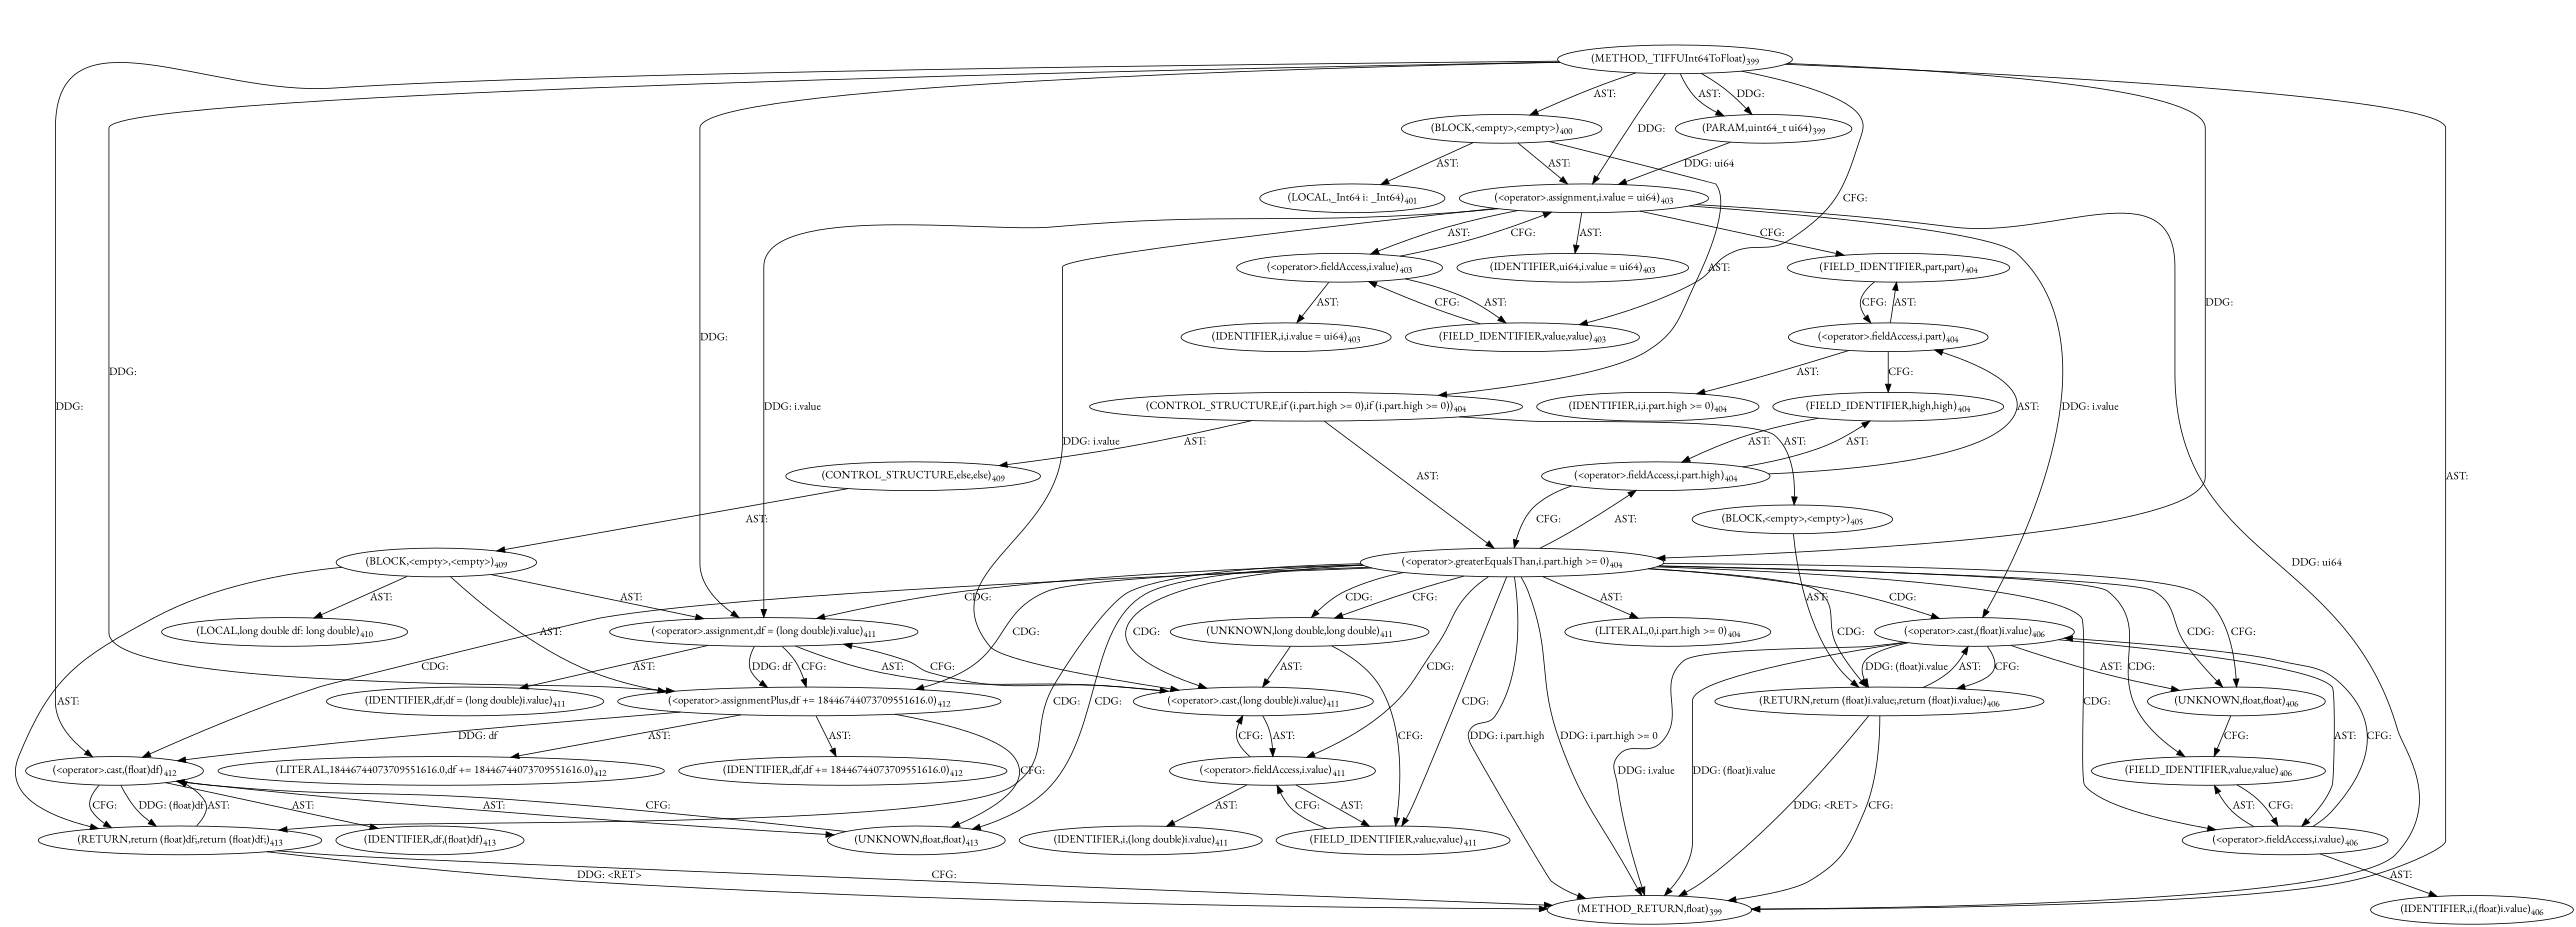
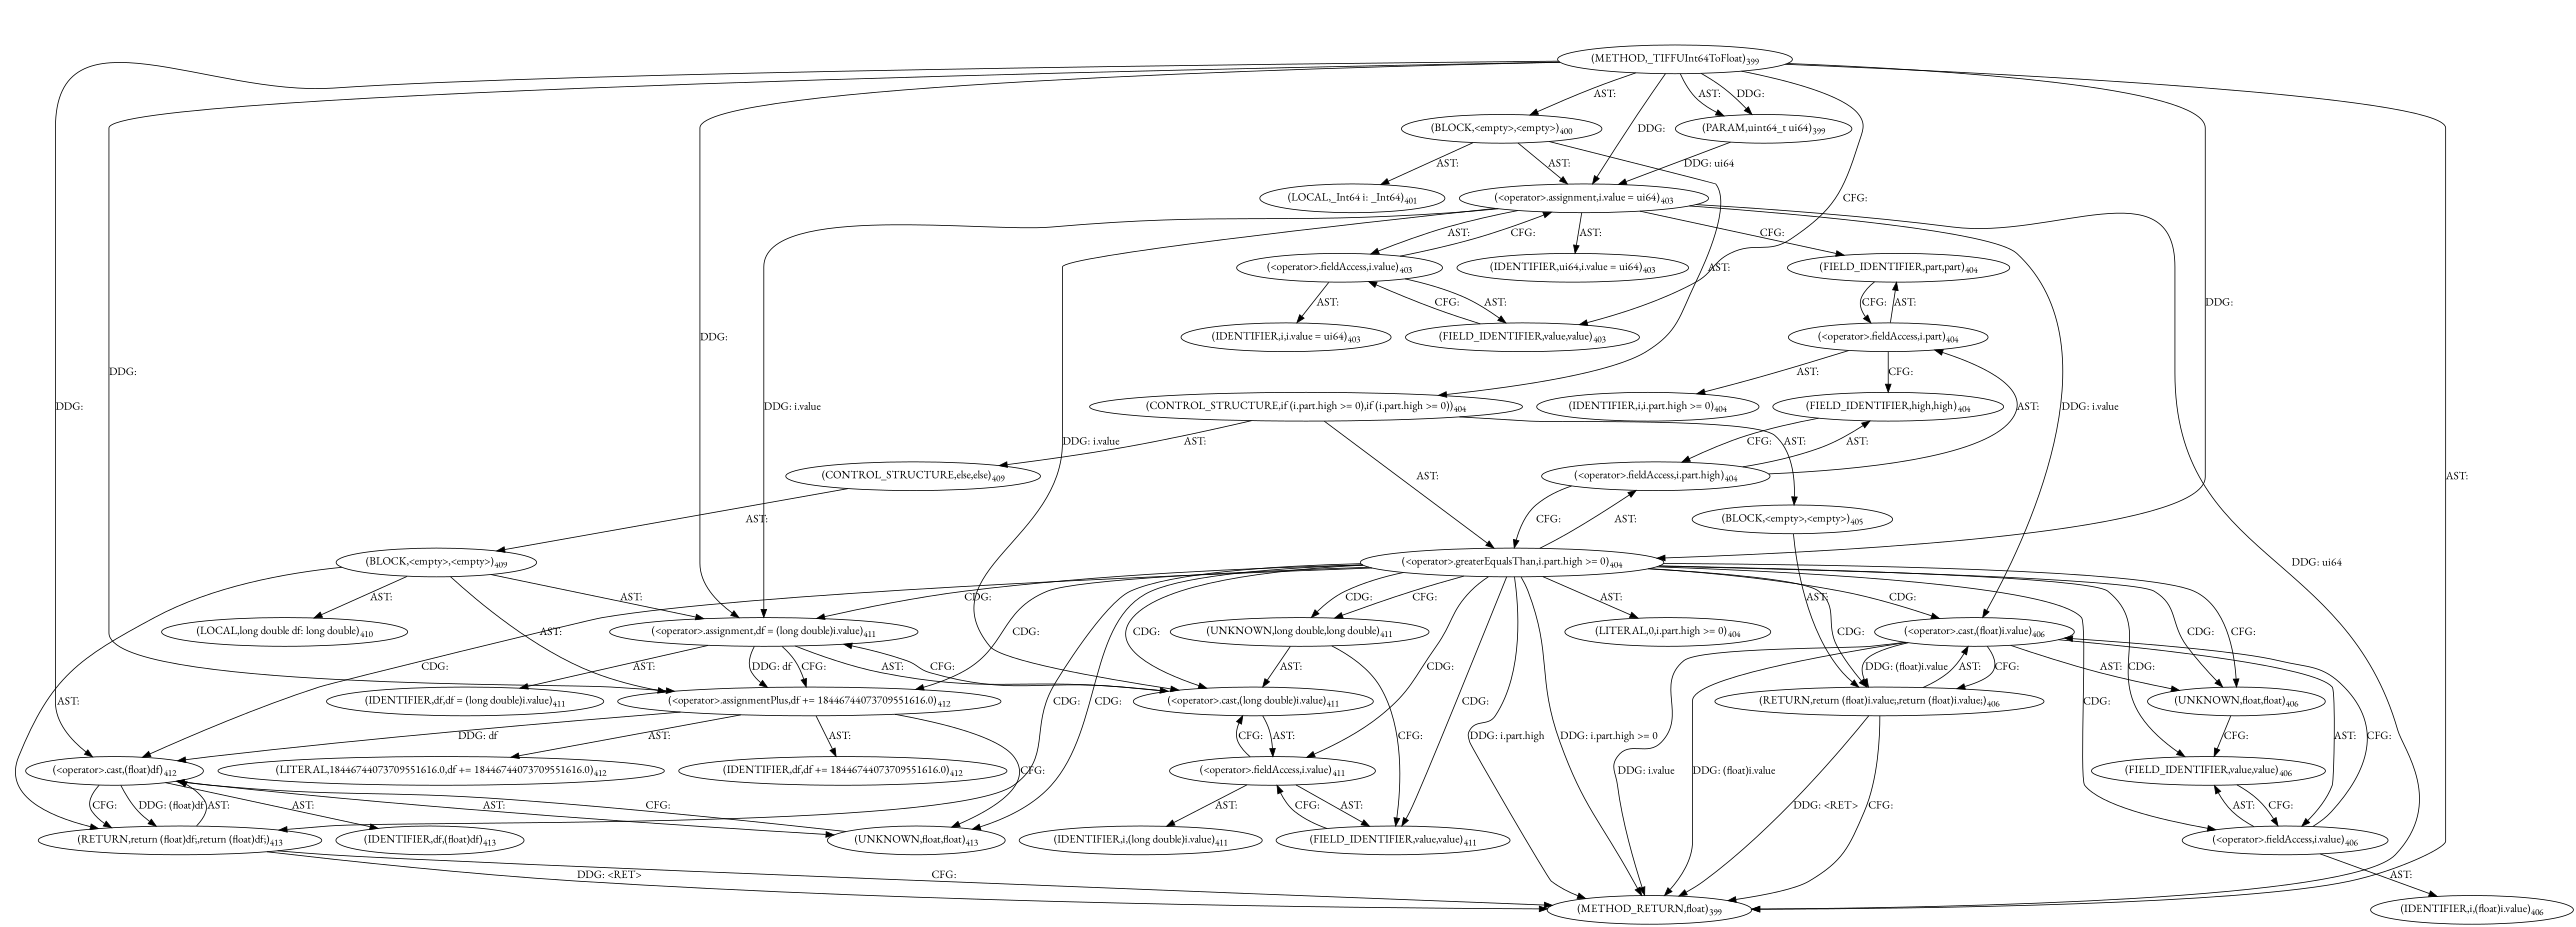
(1761, 441) -> (1761, 441)
